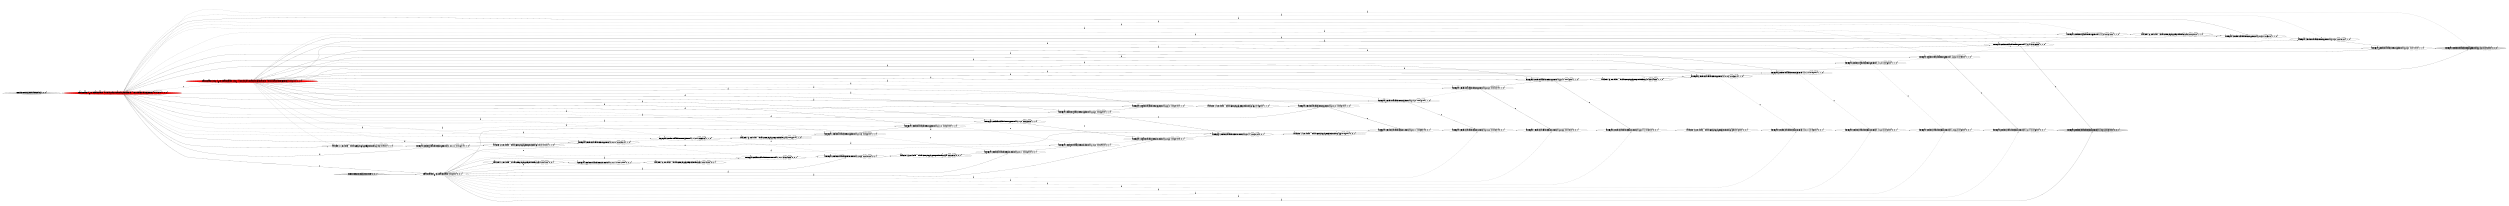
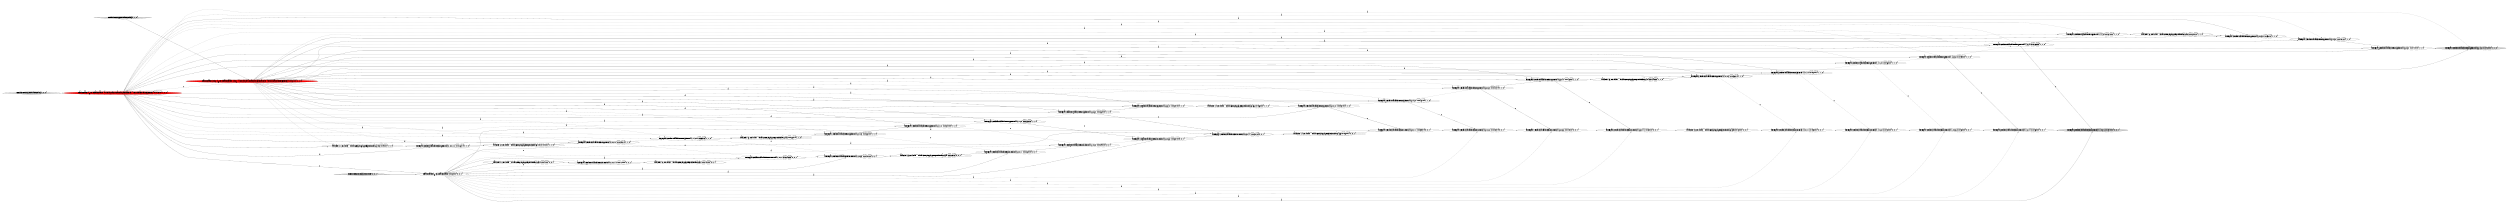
none -> (123, 18)
